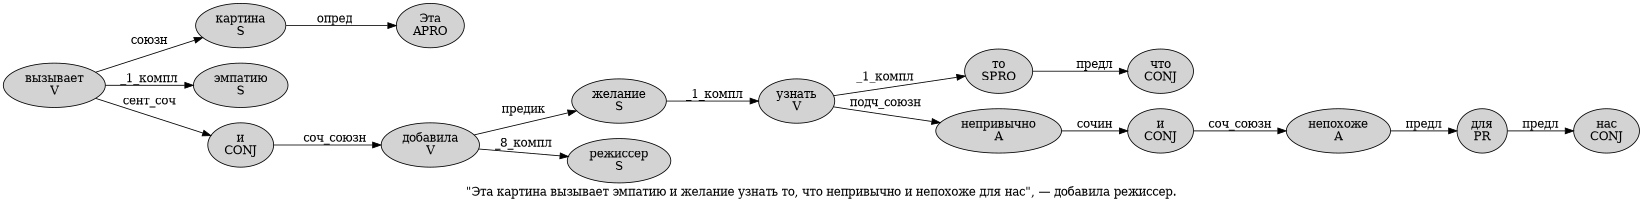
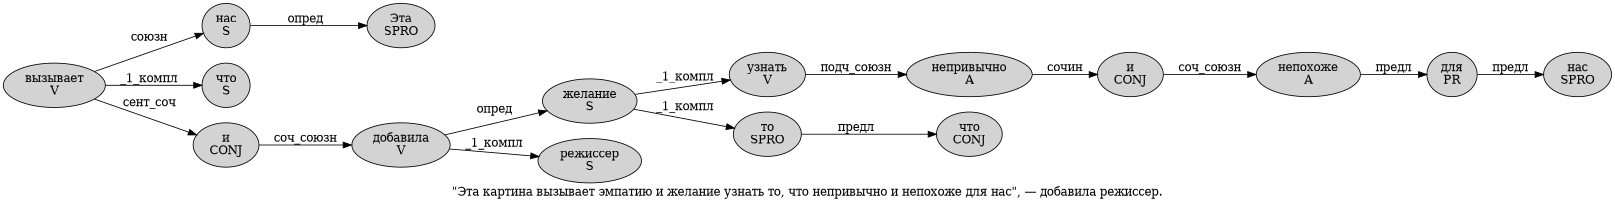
(241, 26) -> (226, 26)
(430, 26) -> (401, 26)
(241, 85) -> (226, 85)
(895, 86) -> (680, 118)
(524, 110) -> (494, 110)
(1607, 131) -> (1578, 75)
(524, 144) -> (494, 144)
